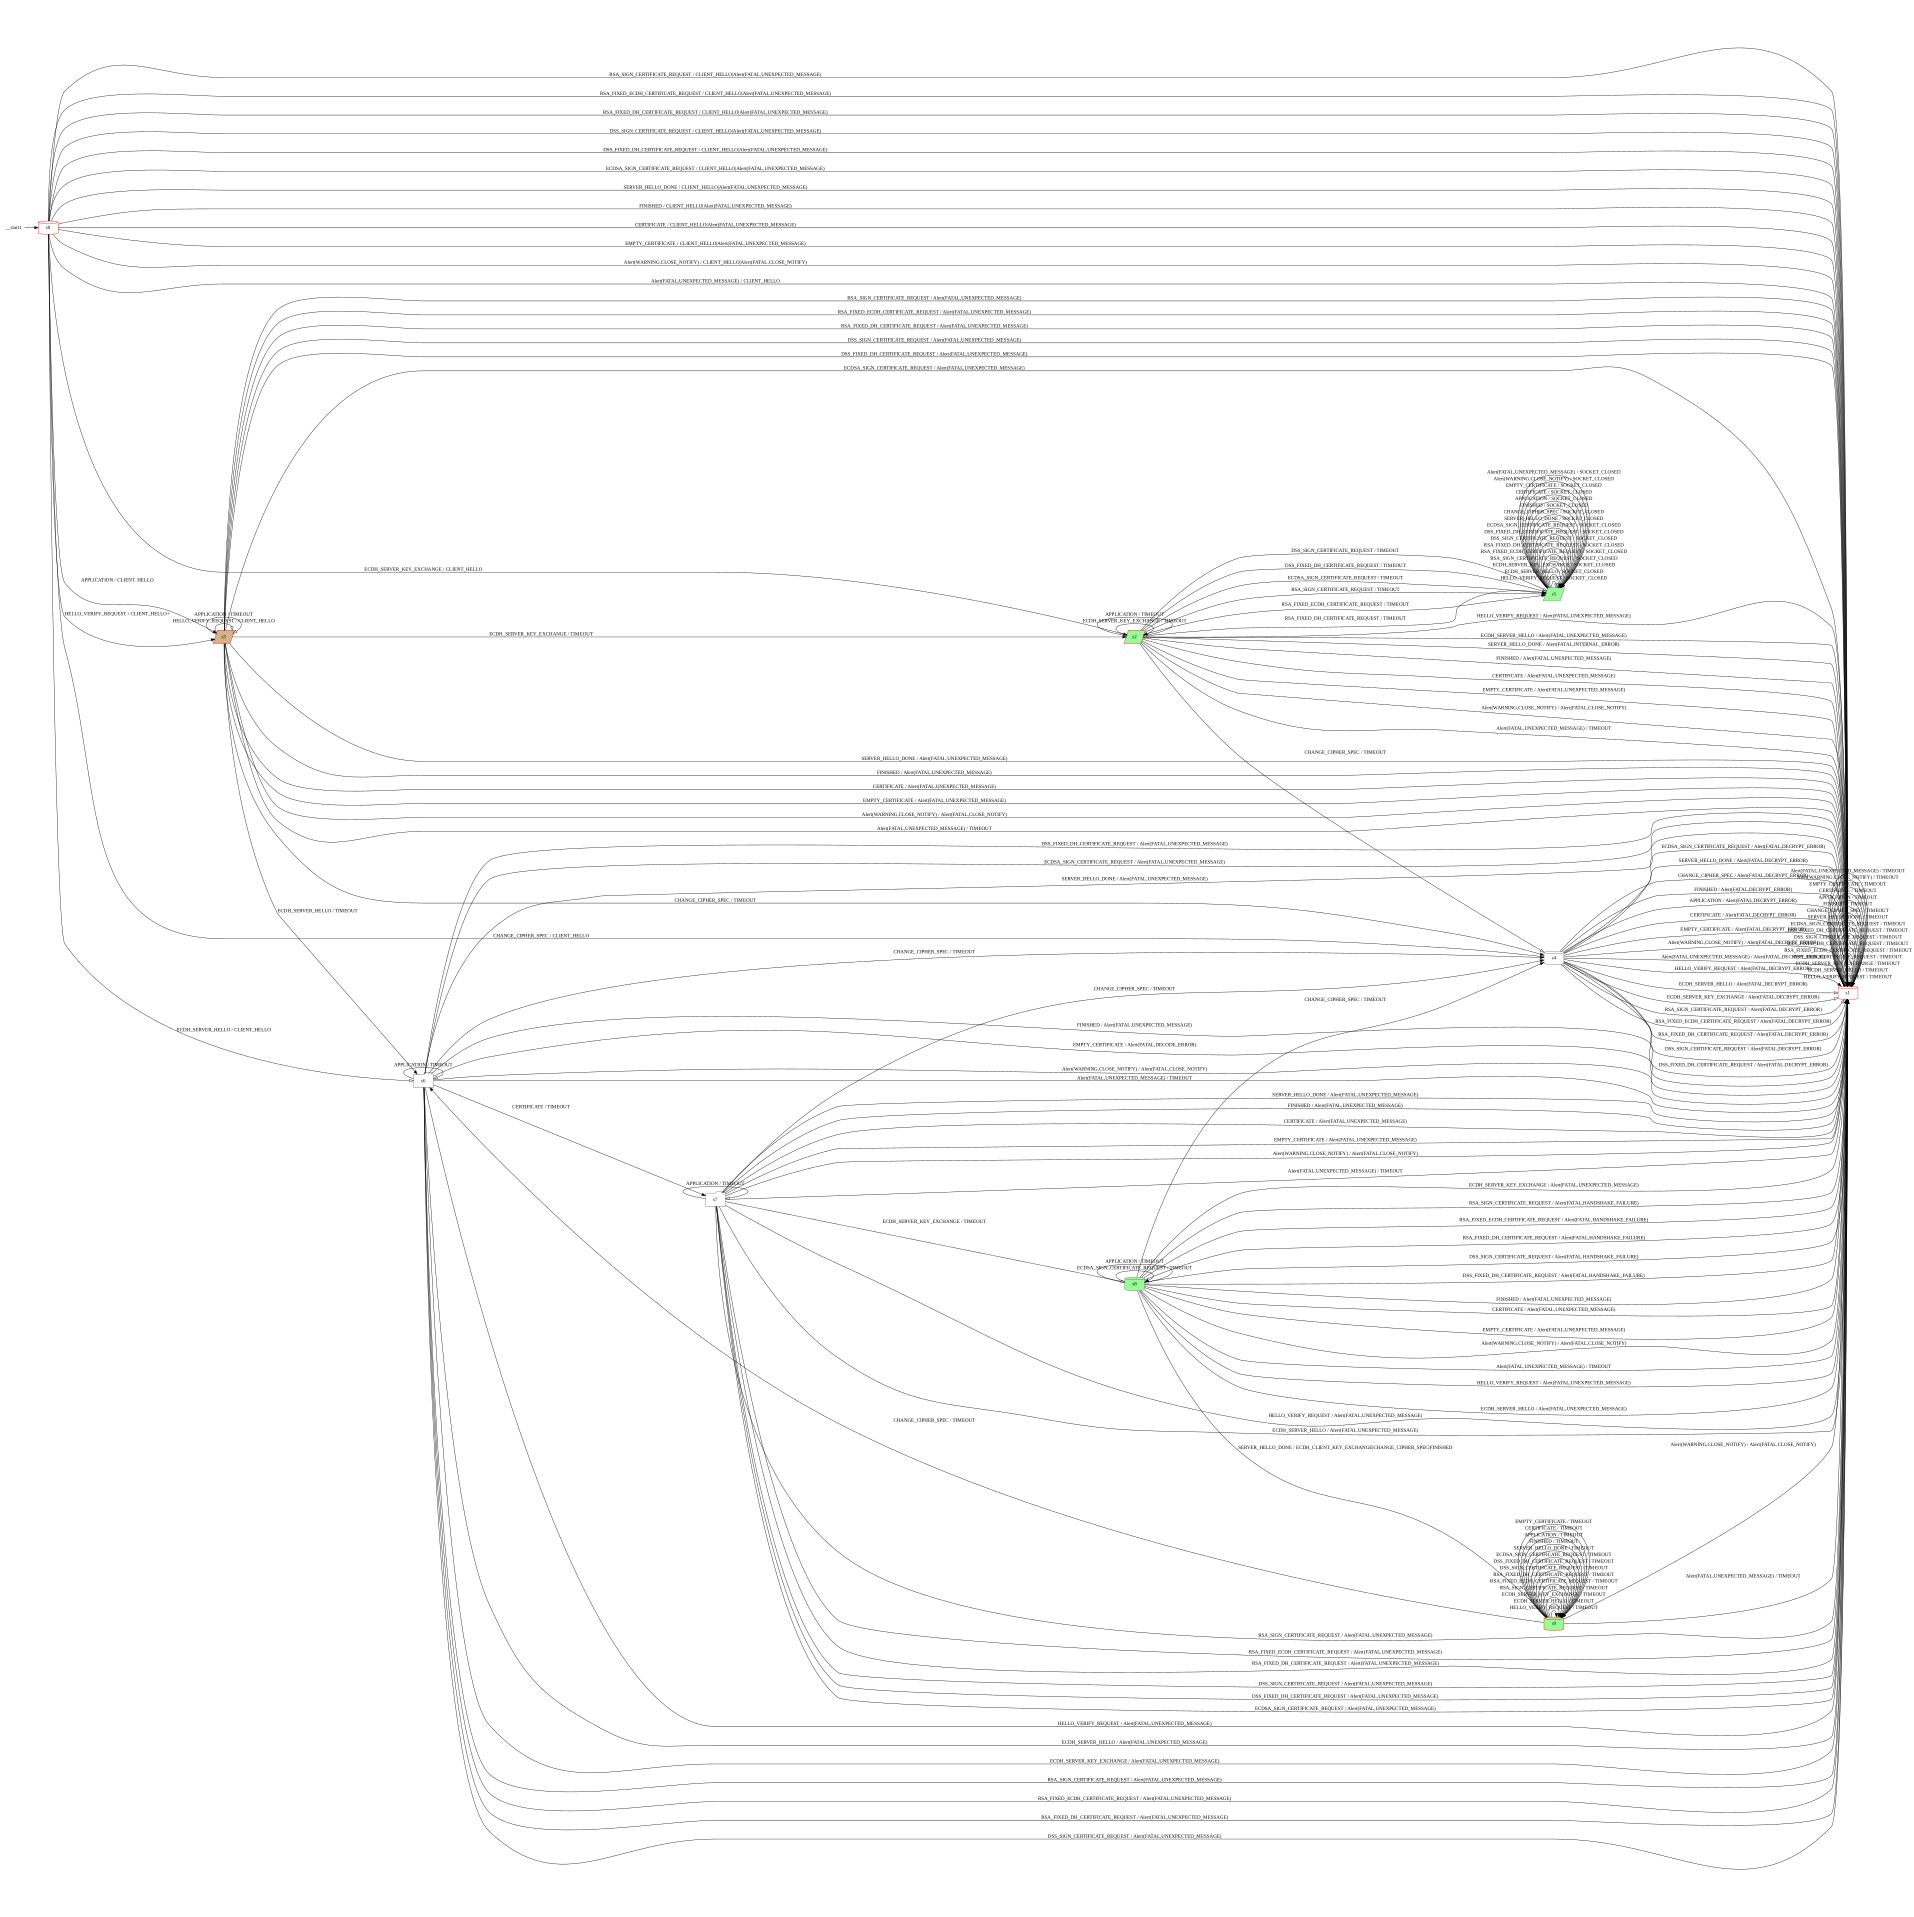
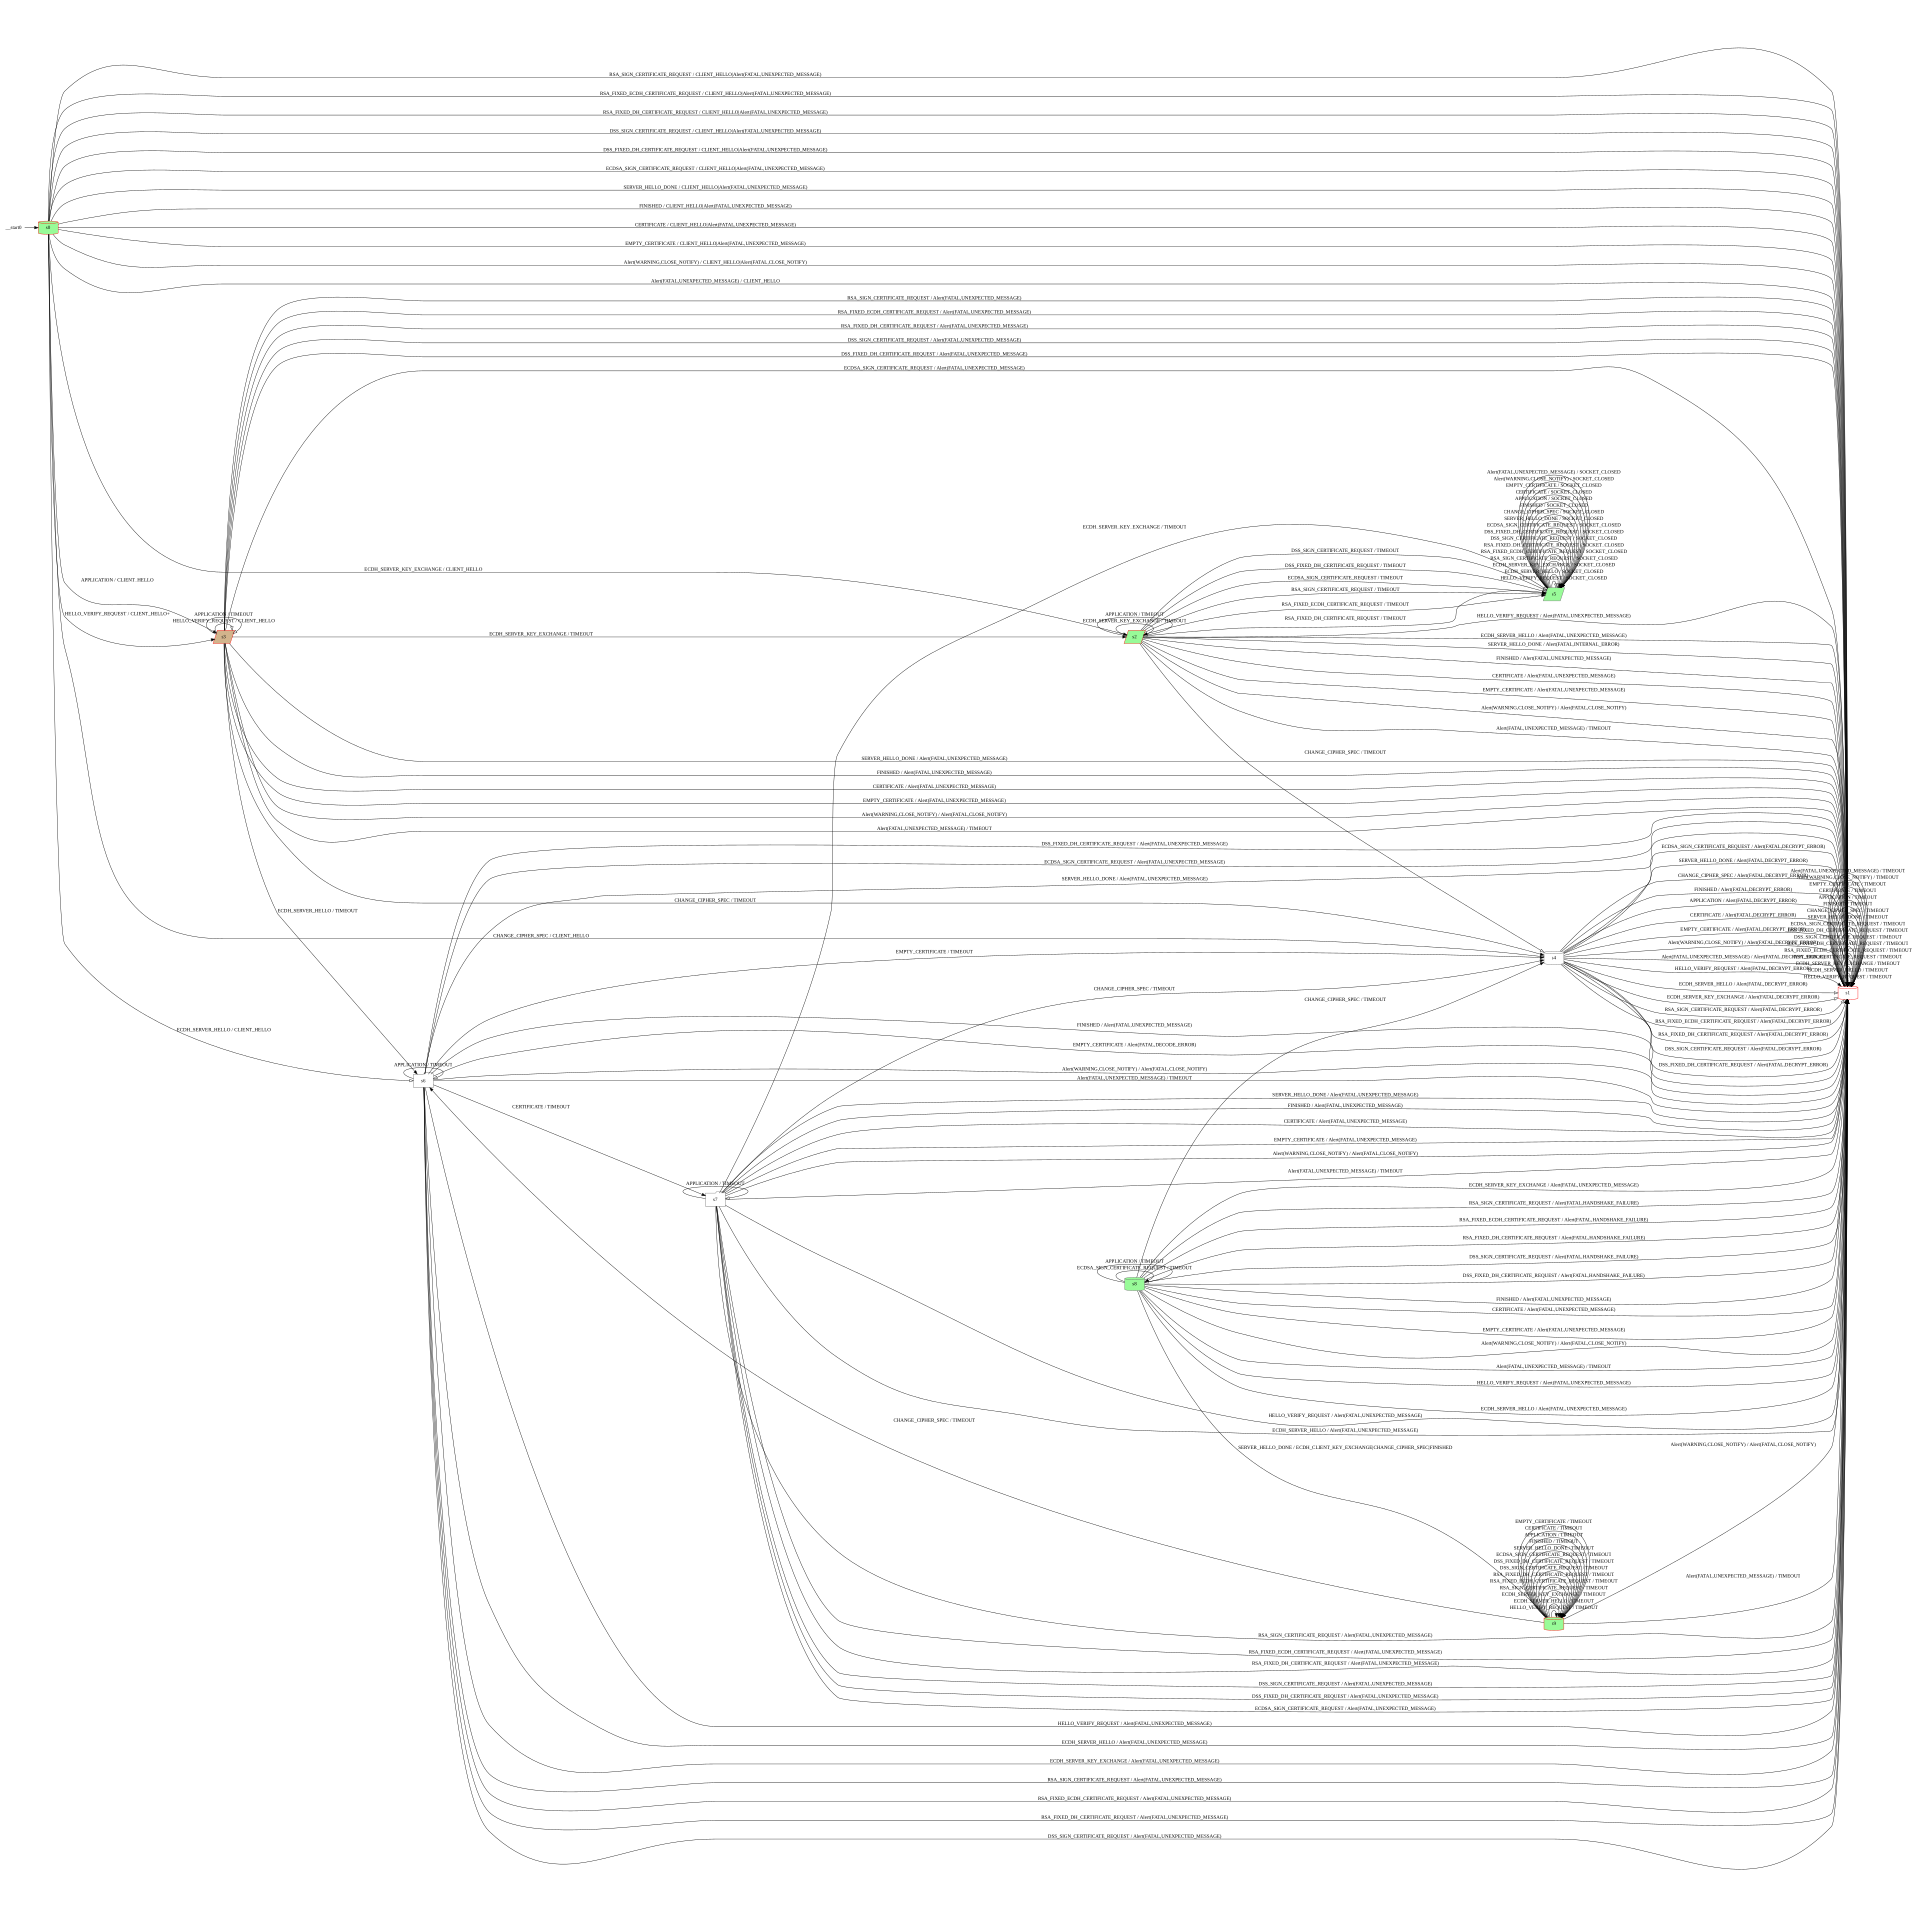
(14, 228) -> (14, 228)
(48, 228) -> (48, 228)
(934, 952) -> (934, 952)
(923, 1242) -> (953, 642)
